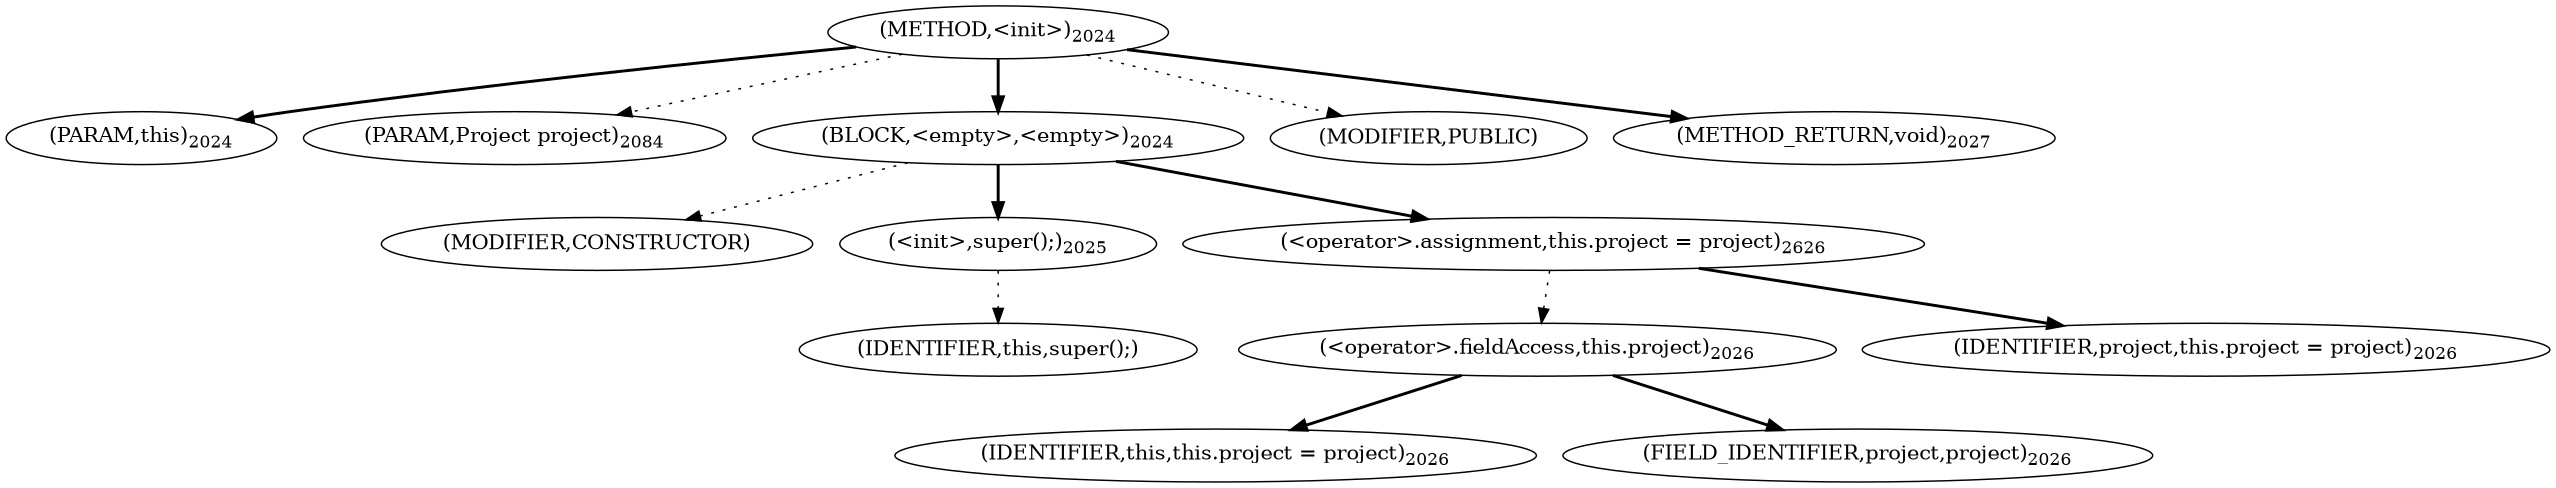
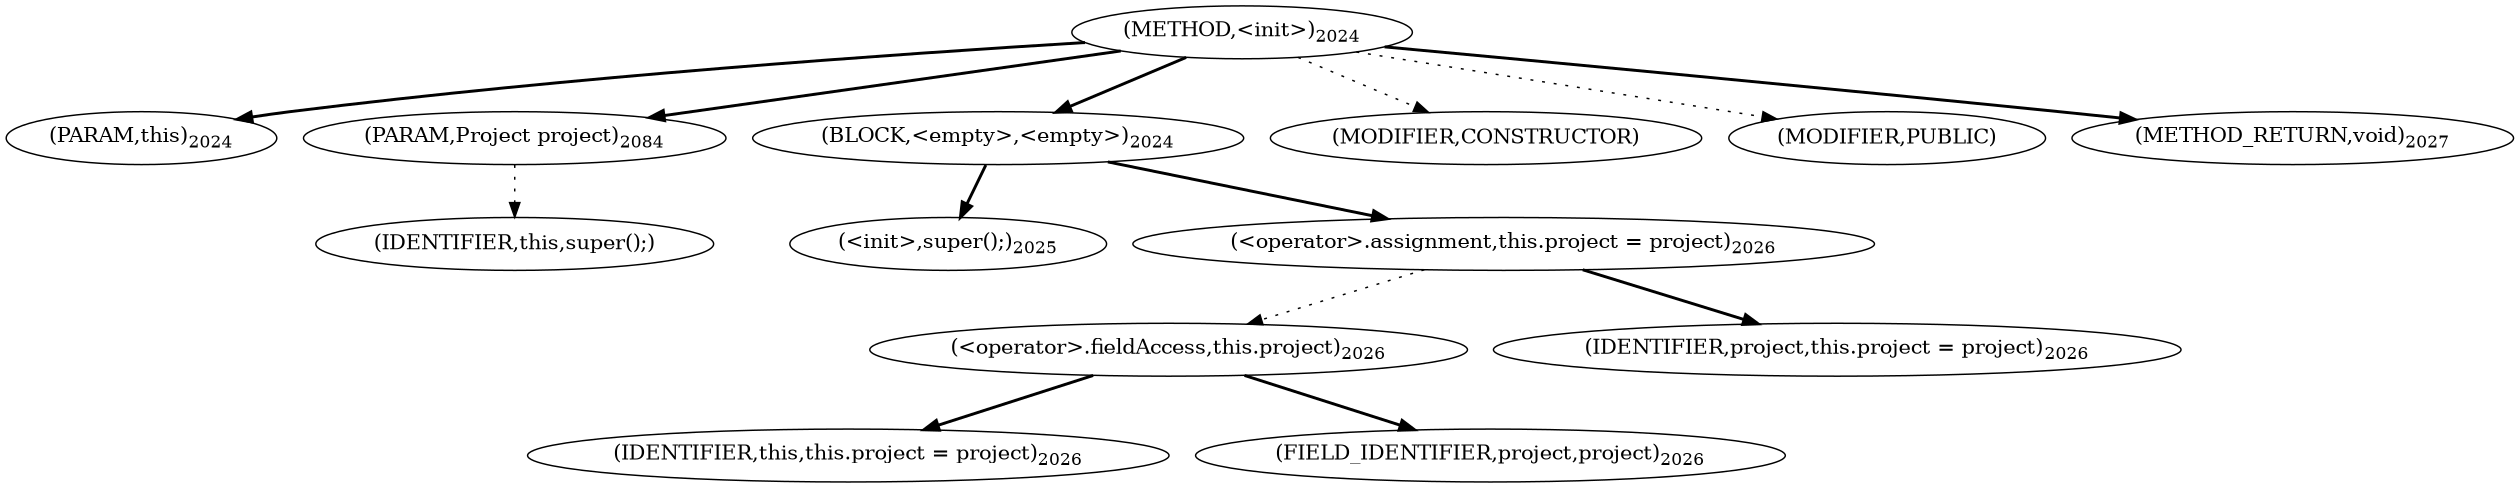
(767, 83) -> (893, 83)
(804, 189) -> (1356, 82)
(1804, 242) -> (1754, 242)
(998, 290) -> (515, 184)
